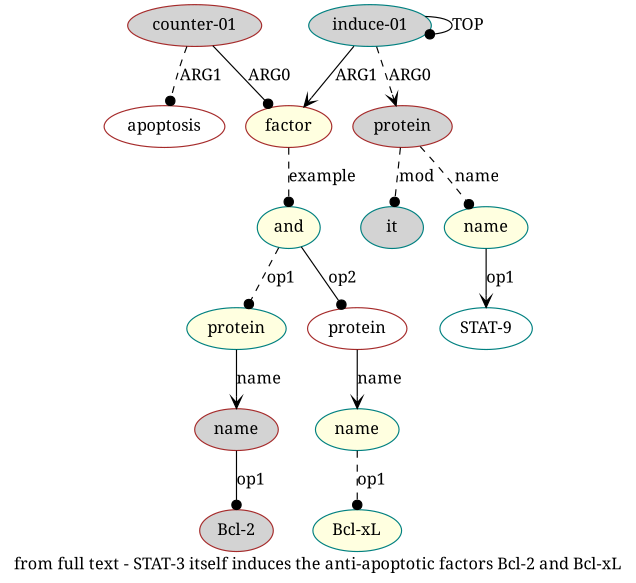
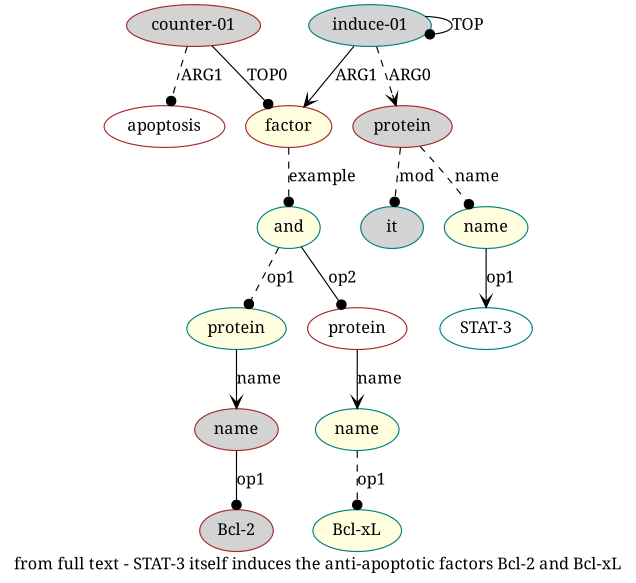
(270, 76) -> (267, 76)
(486, 329) -> (486, 329)
